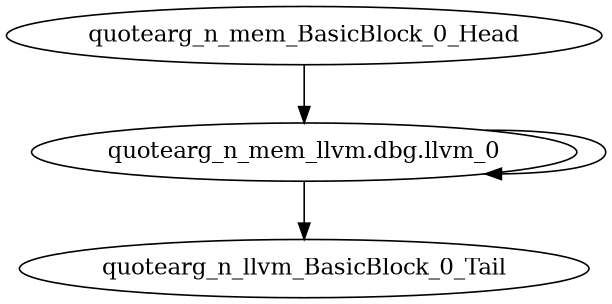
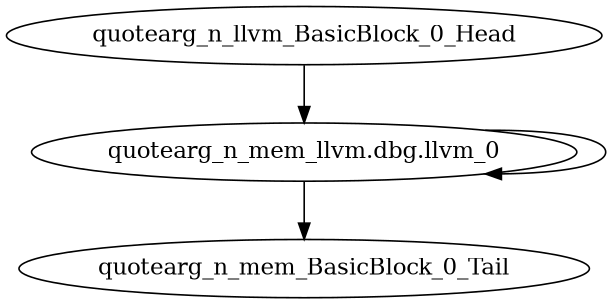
(304, 36) -> (304, 36)
(304, 269) -> (304, 269)
